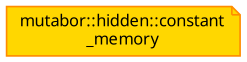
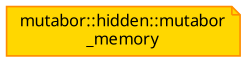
(123, 31) -> (123, 31)
